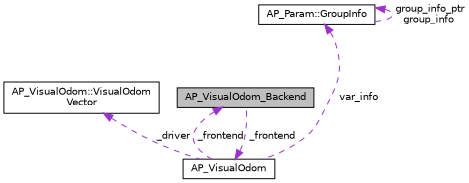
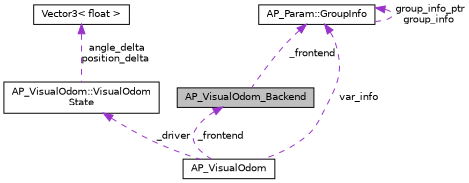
none -> (82, 15)
(82, 98) -> (82, 98)
(246, 129) -> (274, 58)
